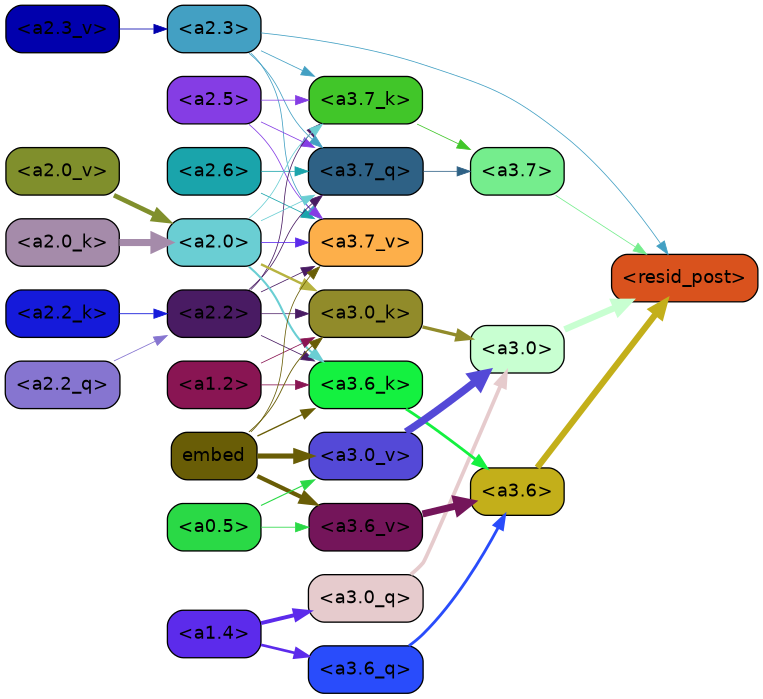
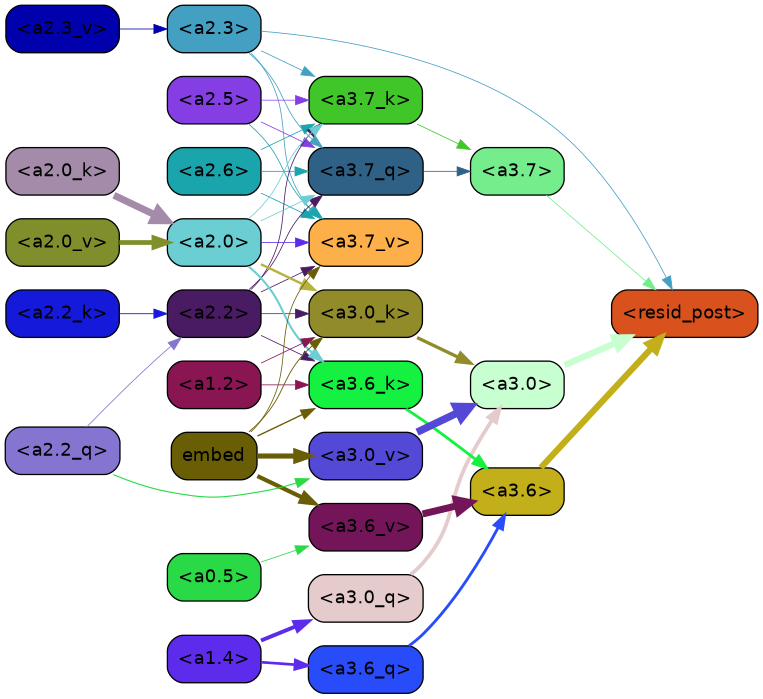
none -> (282, 140)
(279, 162) -> (279, 162)
(281, 496) -> (204, 497)
